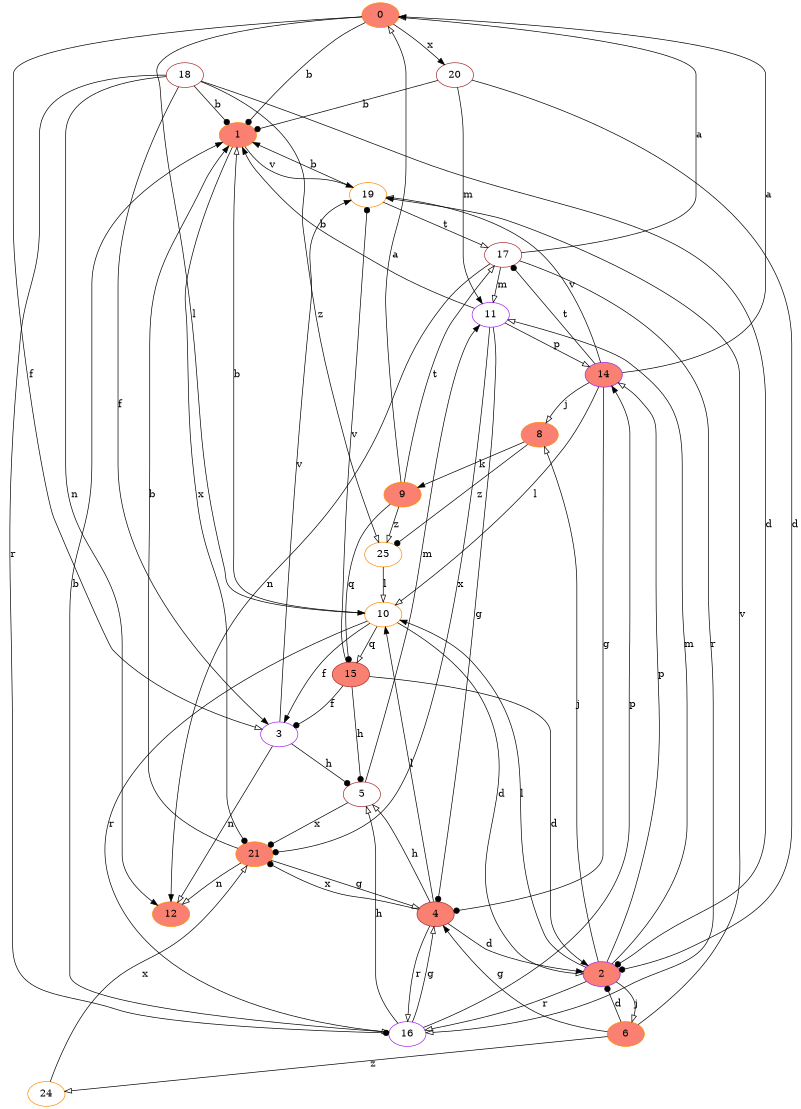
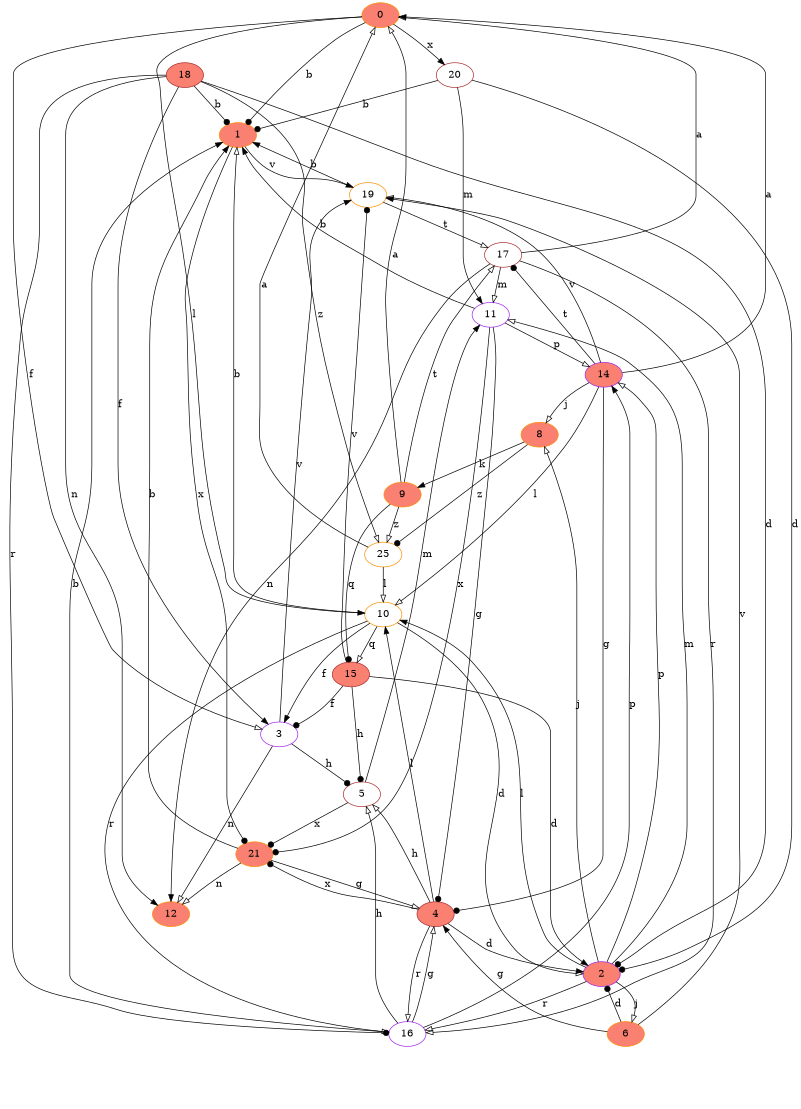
(185, 75) -> (185, 75)
none -> (260, 304)
(46, 1094) -> none
